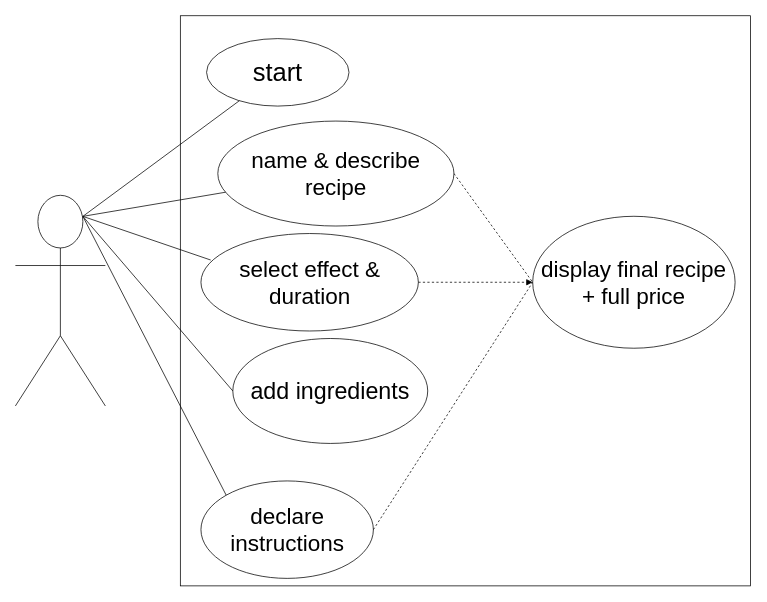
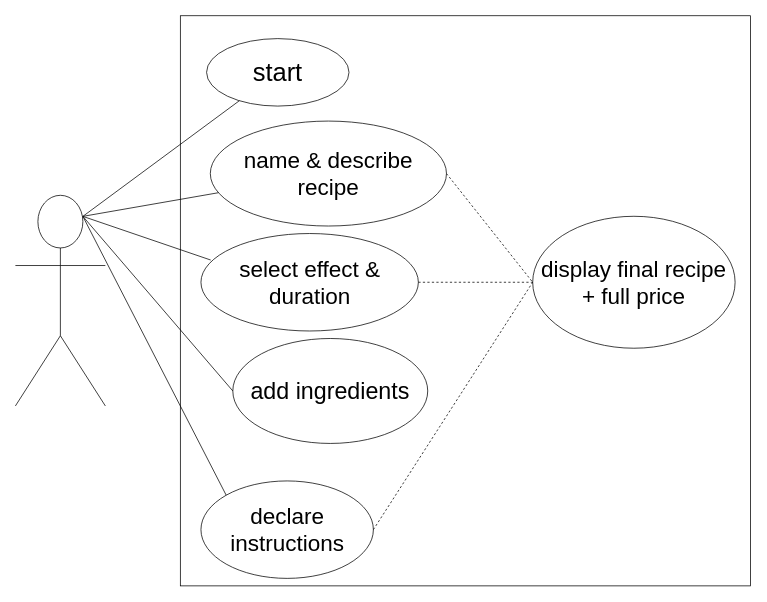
(336, 174) -> (329, 174)
(525, 282) -> (526, 282)
